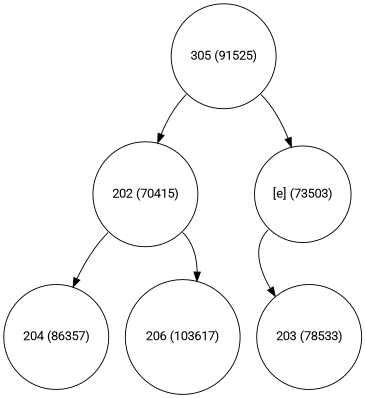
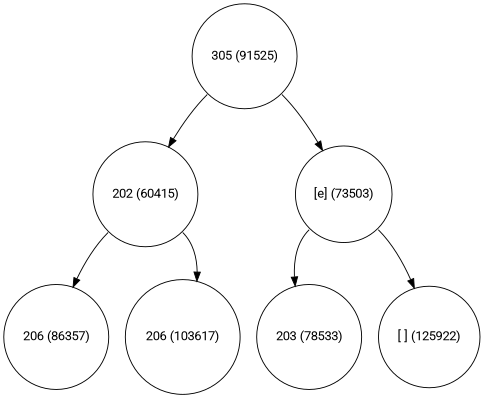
(145, 194) -> (145, 194)
(56, 337) -> (56, 337)
none -> (429, 337)
